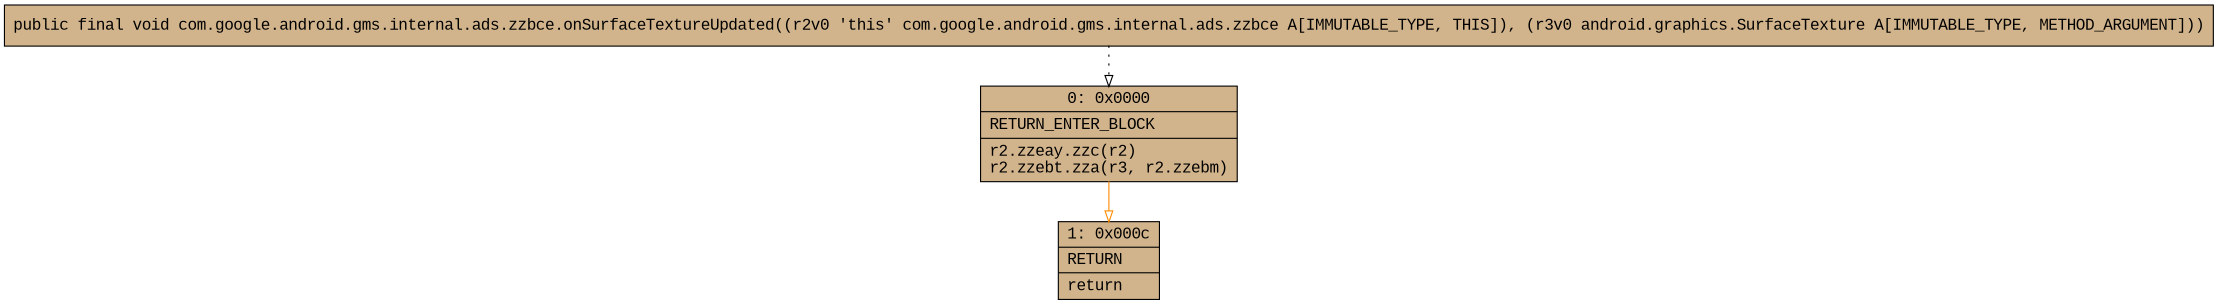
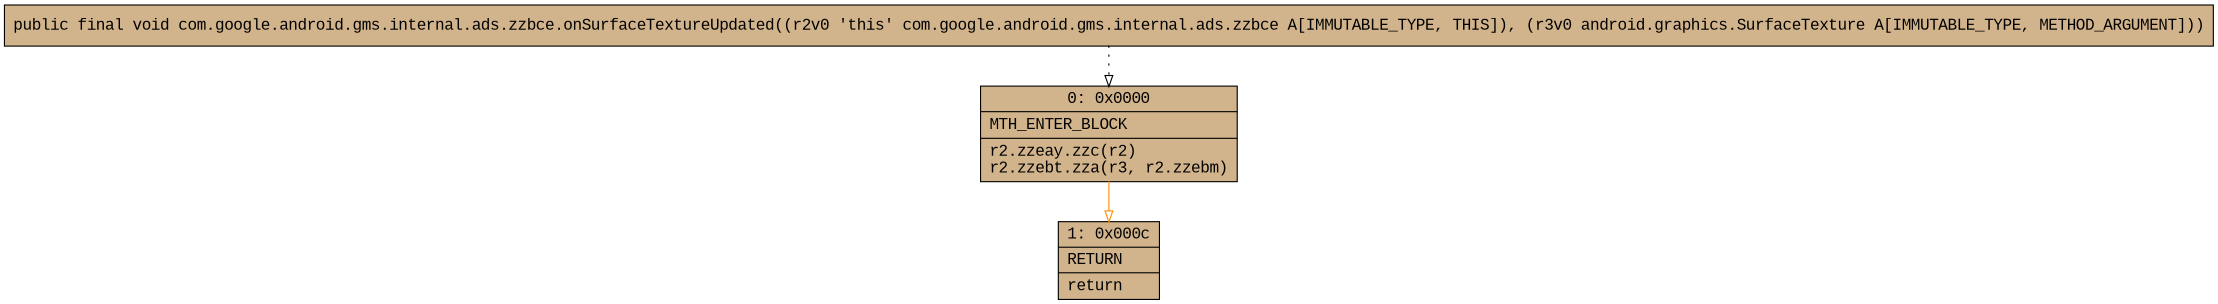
(1072, 124) -> (1058, 124)
